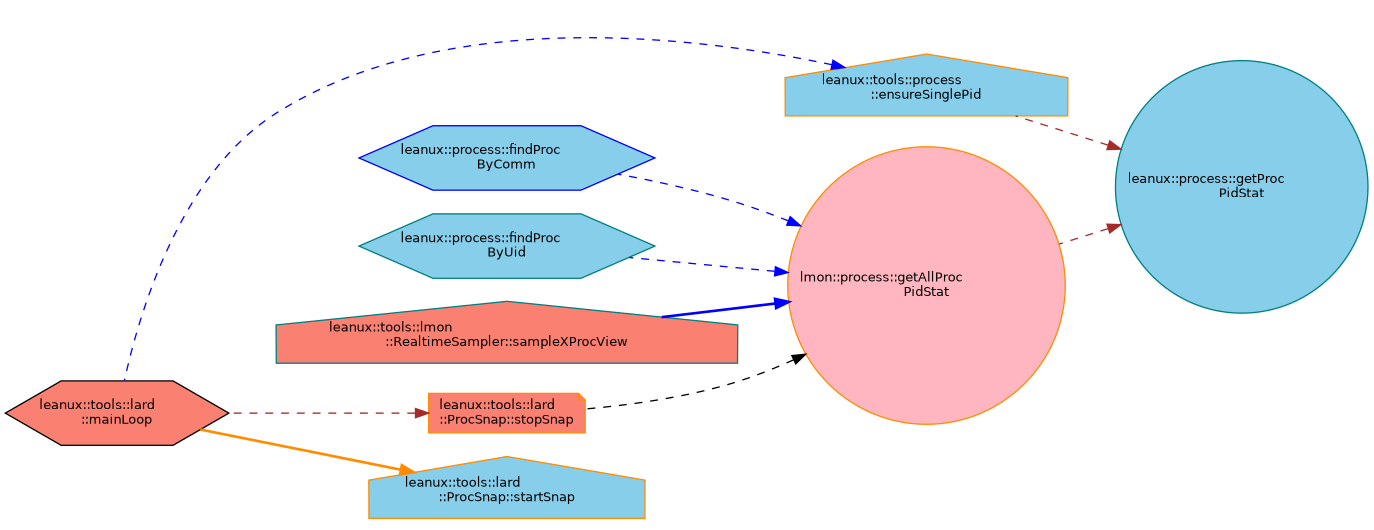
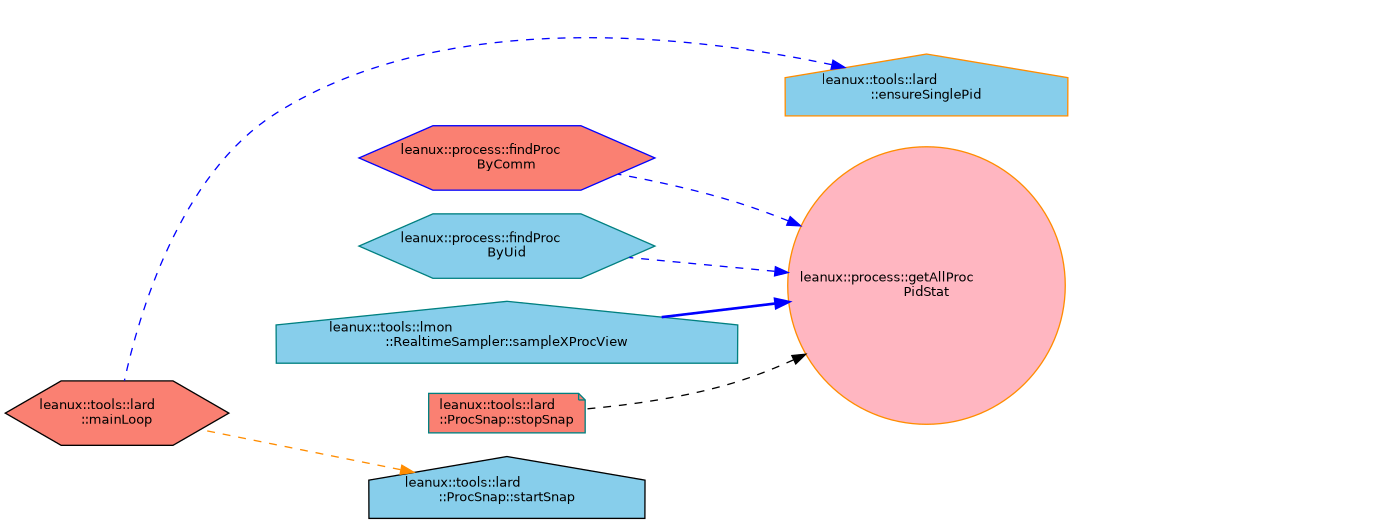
(926, 88) -> (926, 88)
(507, 158) -> (507, 158)
(1242, 187) -> none
(926, 286) -> (926, 286)
(507, 336) -> (507, 336)
(322, 413) -> none
(507, 413) -> (507, 413)
(300, 450) -> (300, 450)
(507, 491) -> (507, 491)
